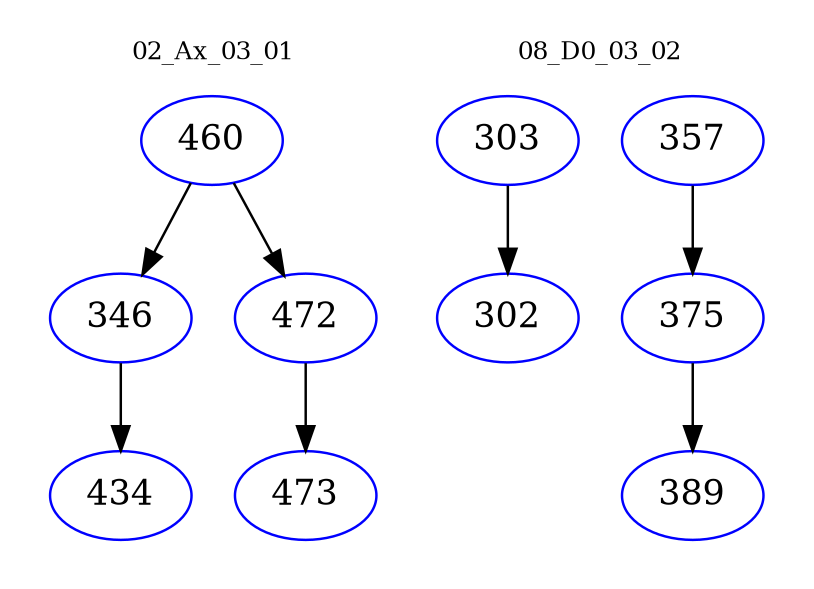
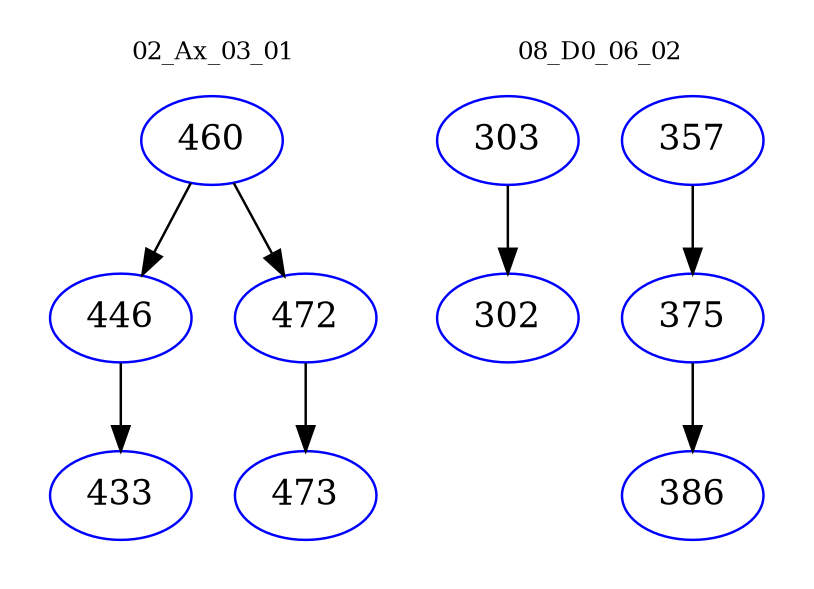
(600, 53) -> (600, 53)
(121, 318) -> (121, 318)
(121, 496) -> (121, 496)
(693, 496) -> (693, 496)
